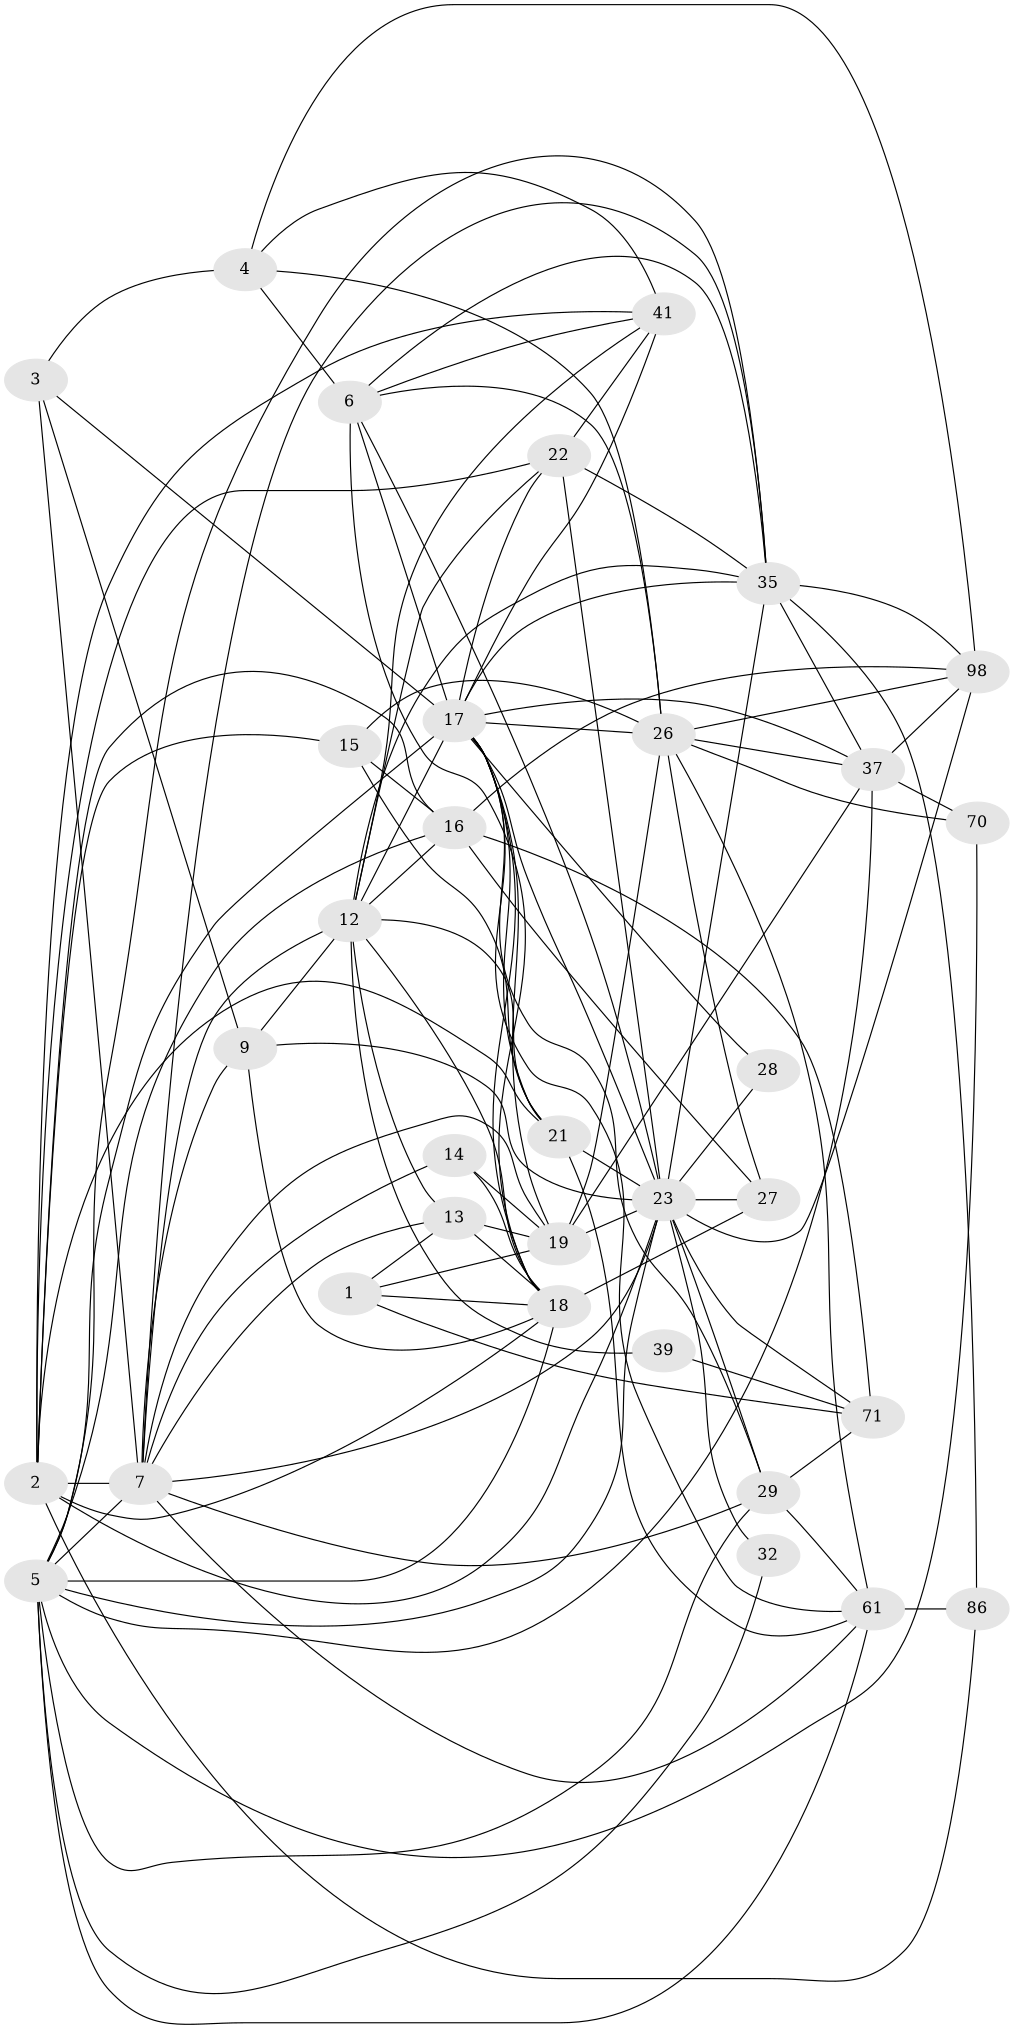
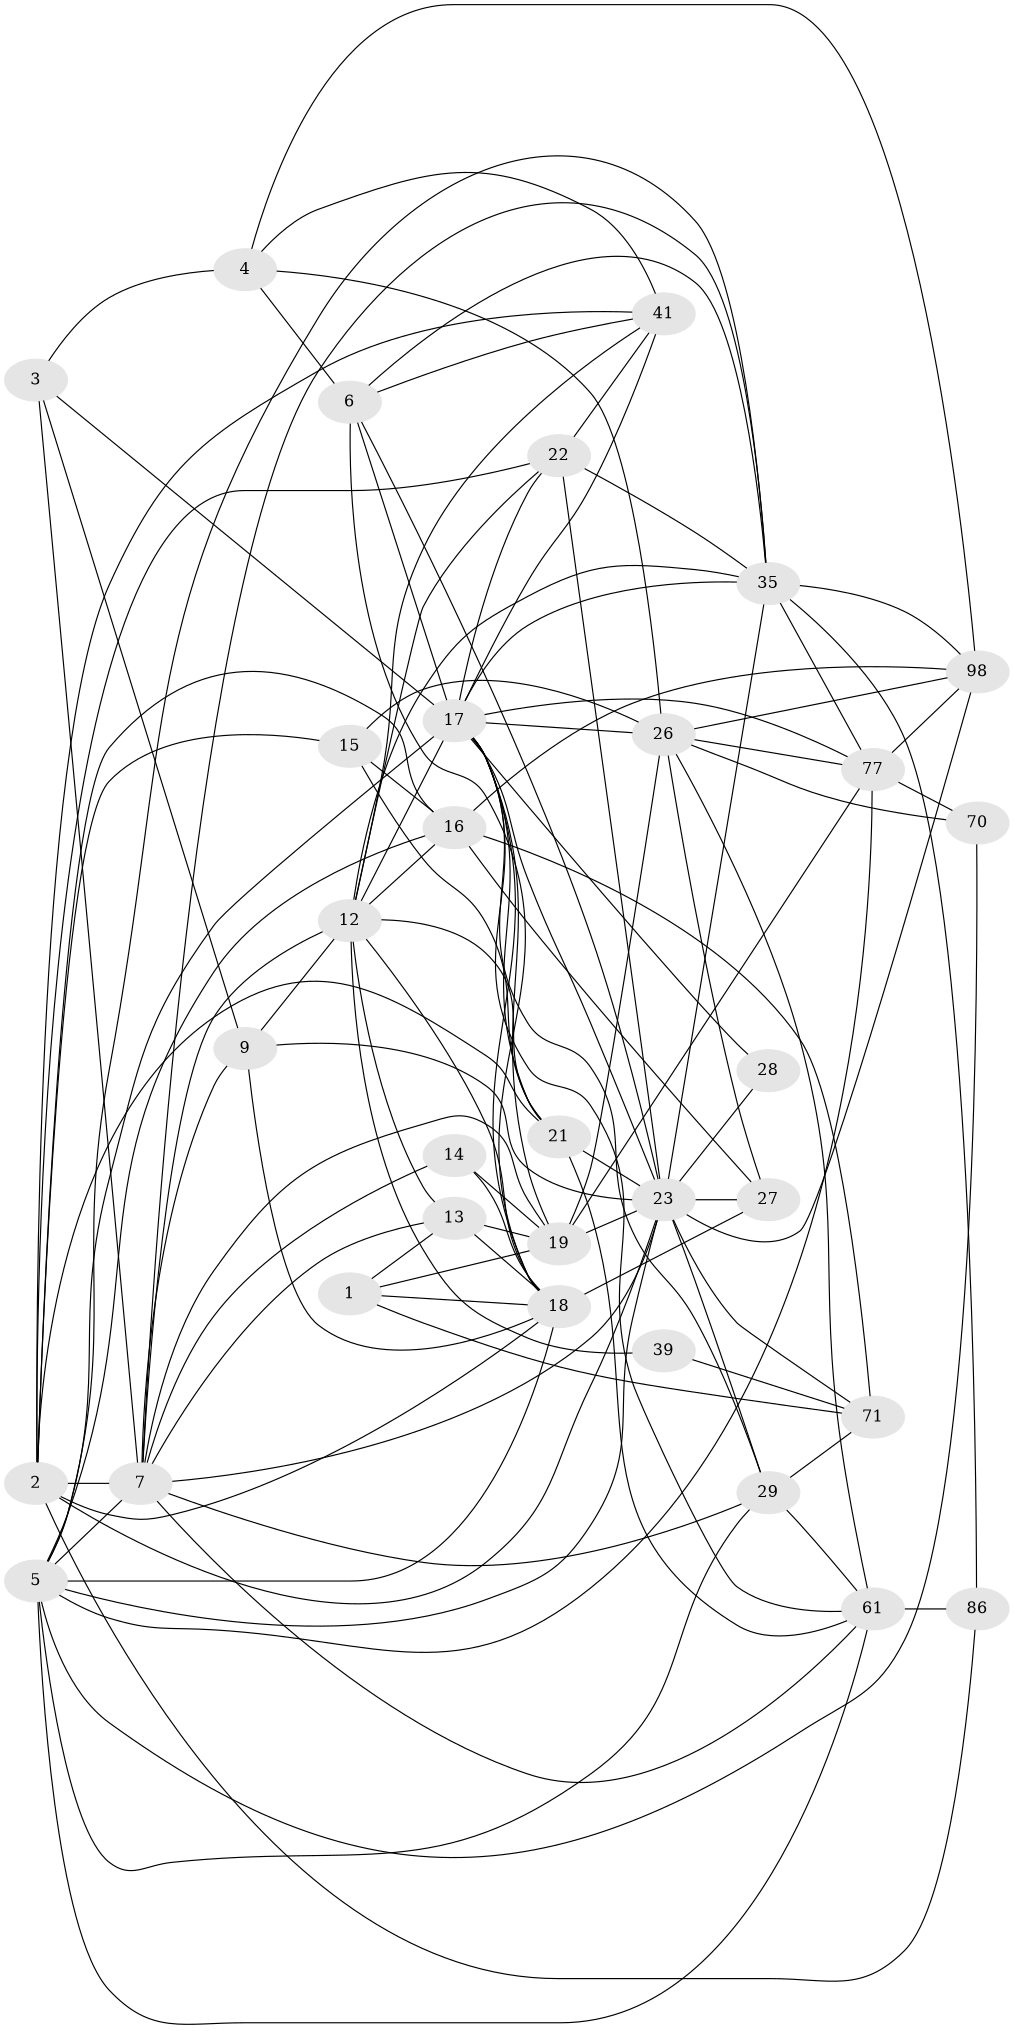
(599, 436) -> none
(873, 770) -> (873, 770)
(768, 1555) -> none
